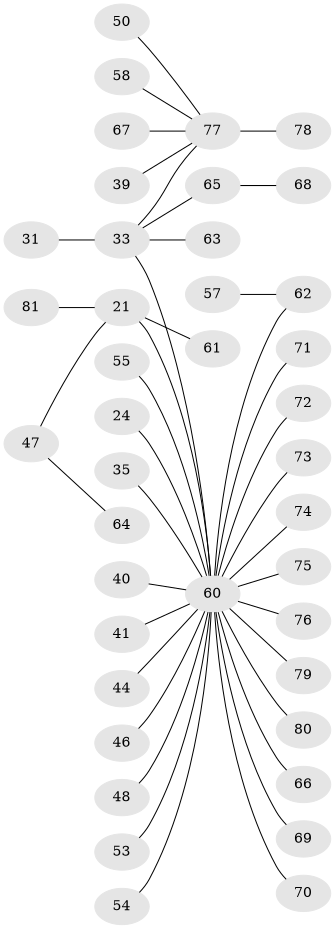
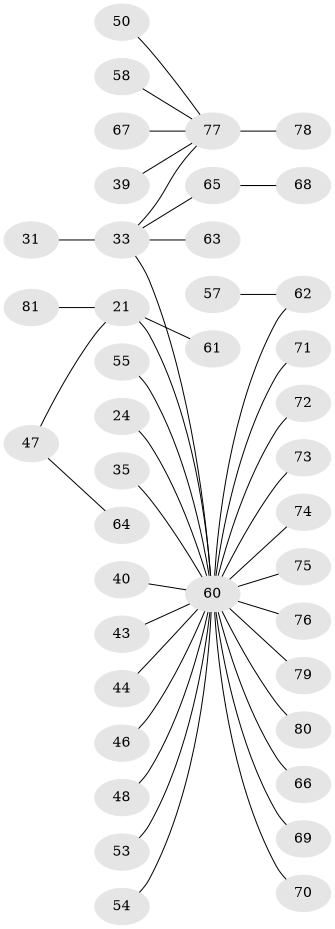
(122, 634) -> (122, 634)
